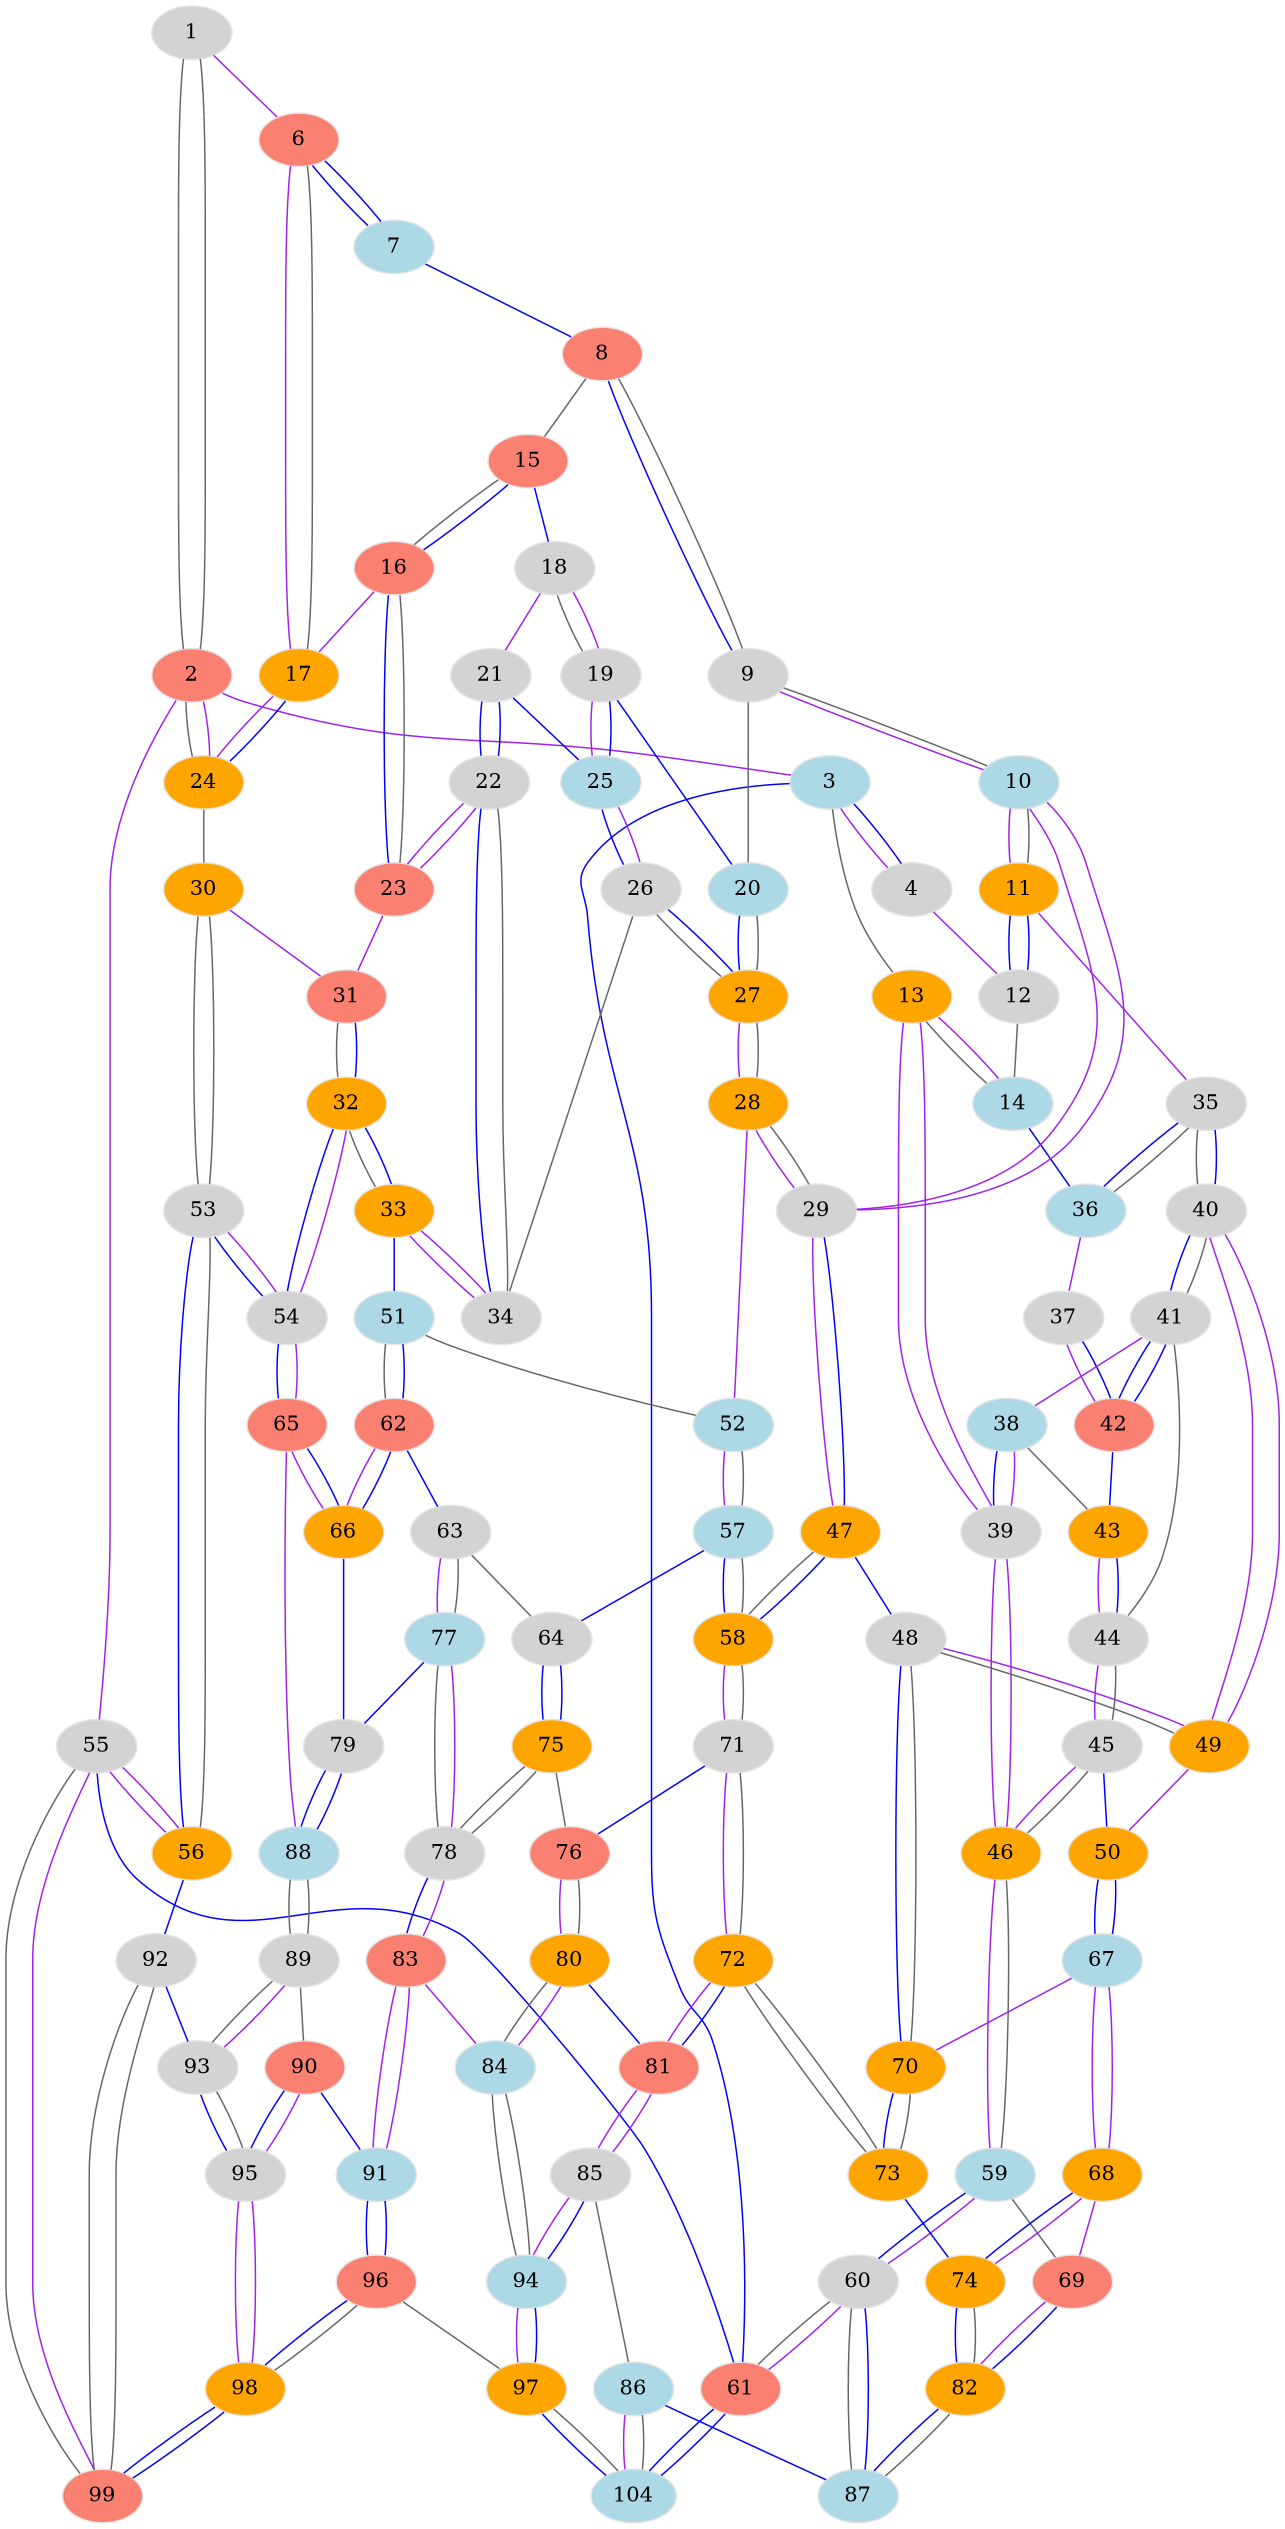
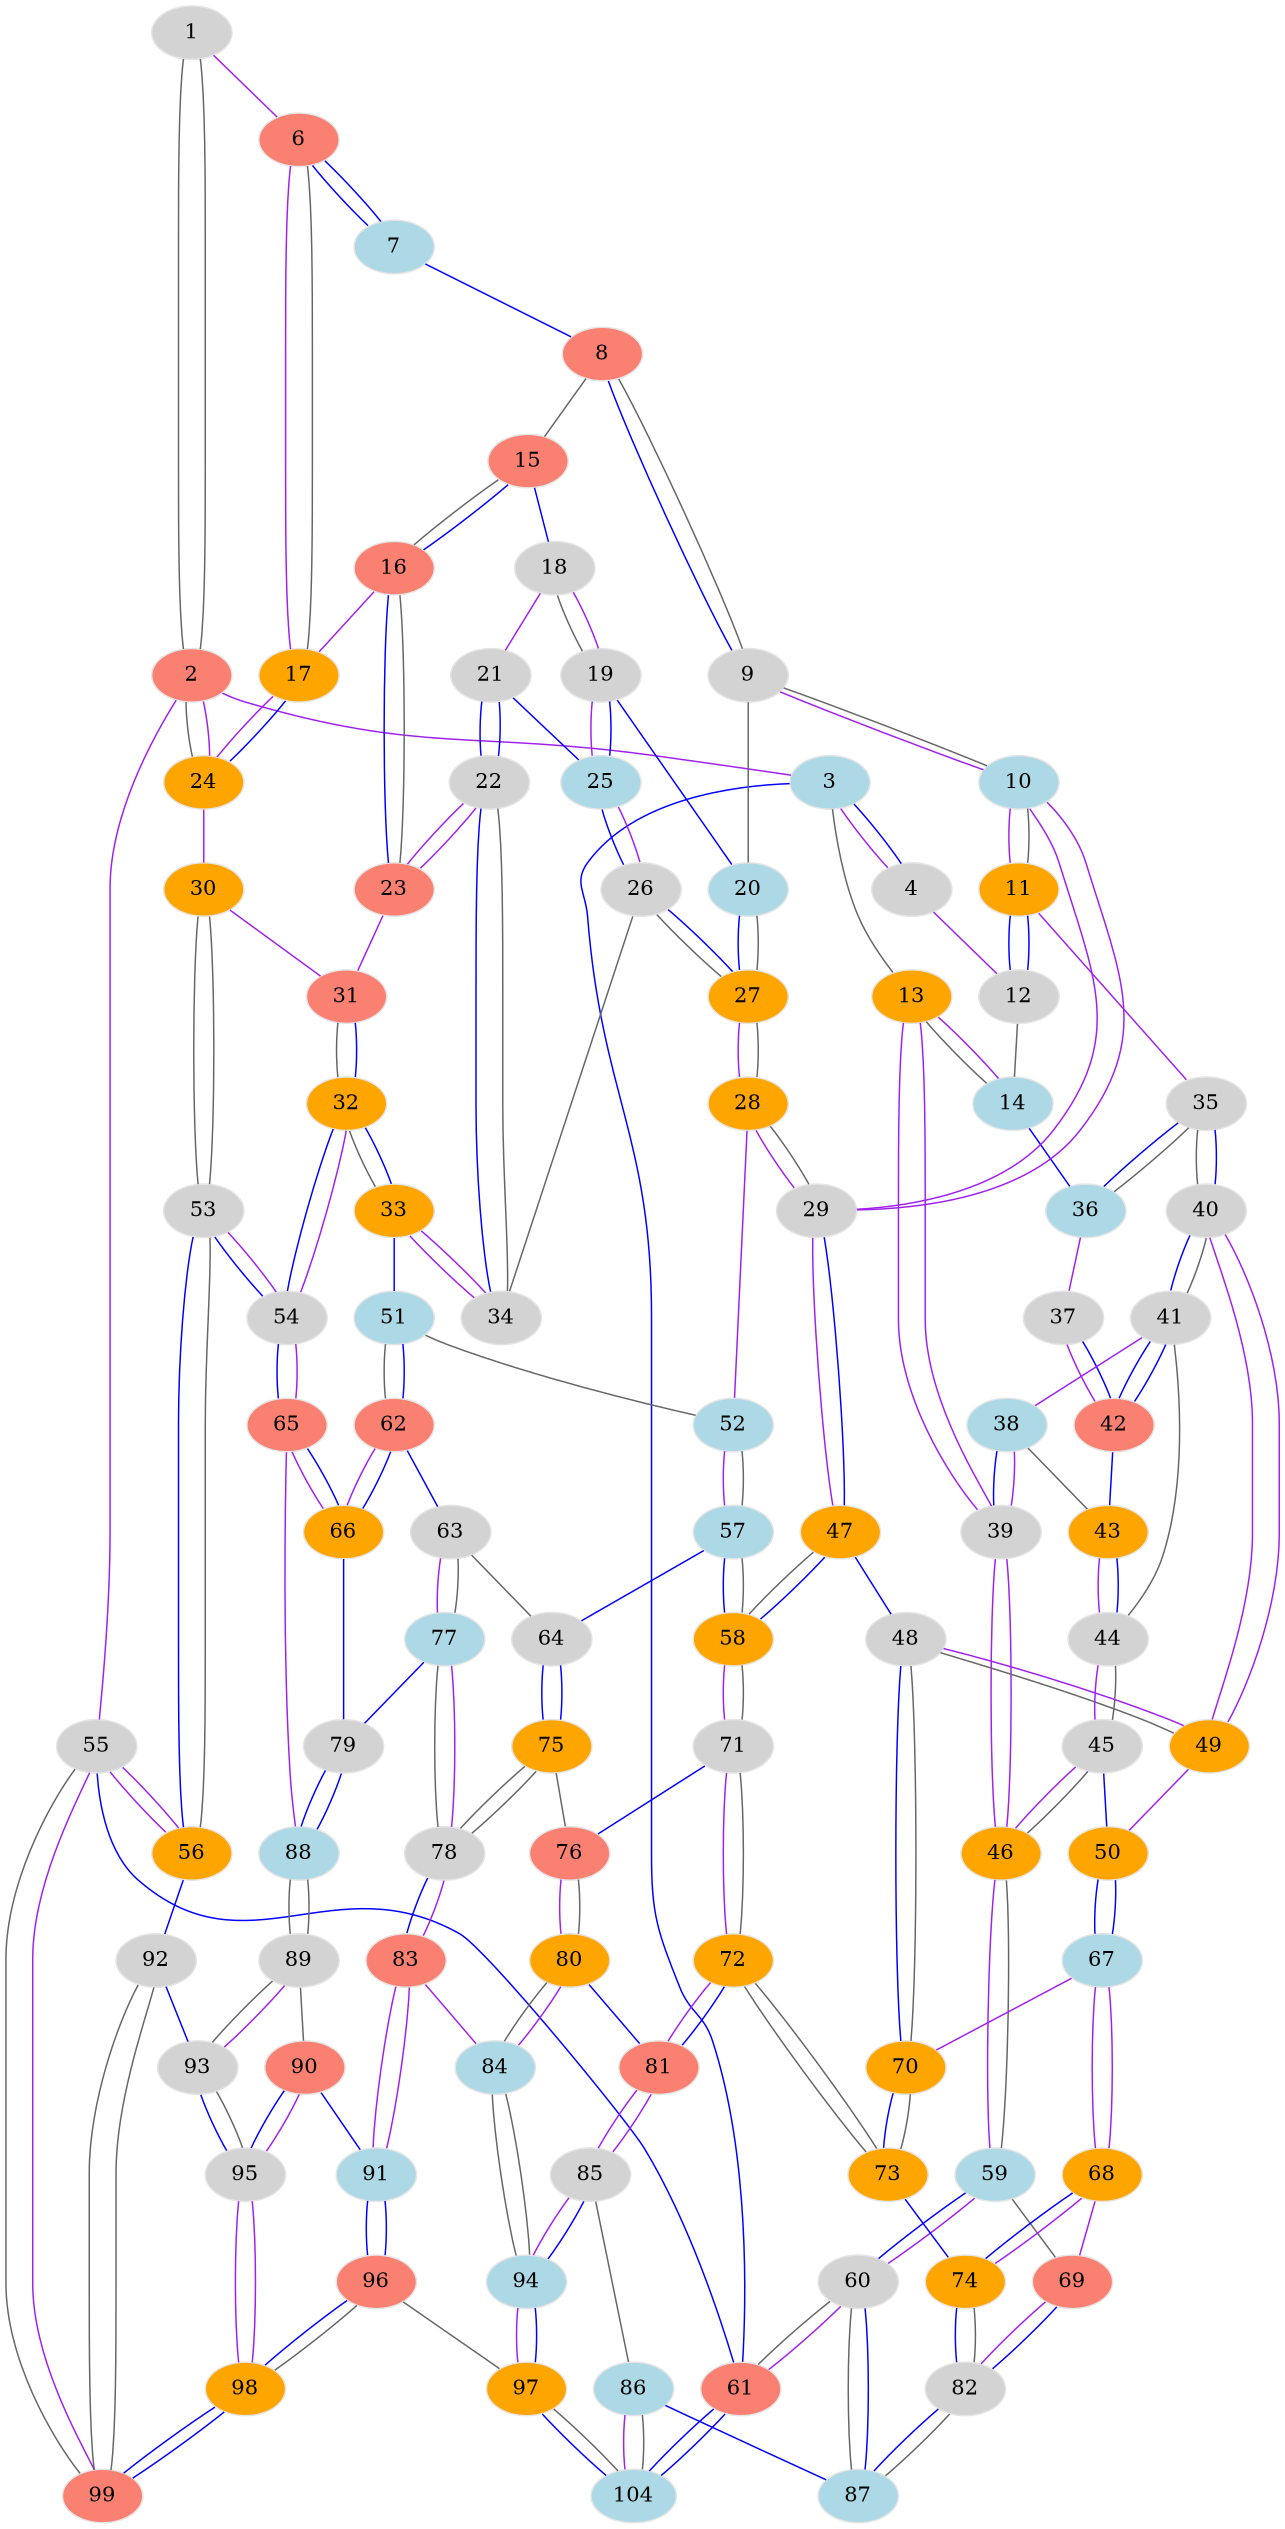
(204, 836) -> (204, 836)
(965, 2389) -> (965, 2389)
